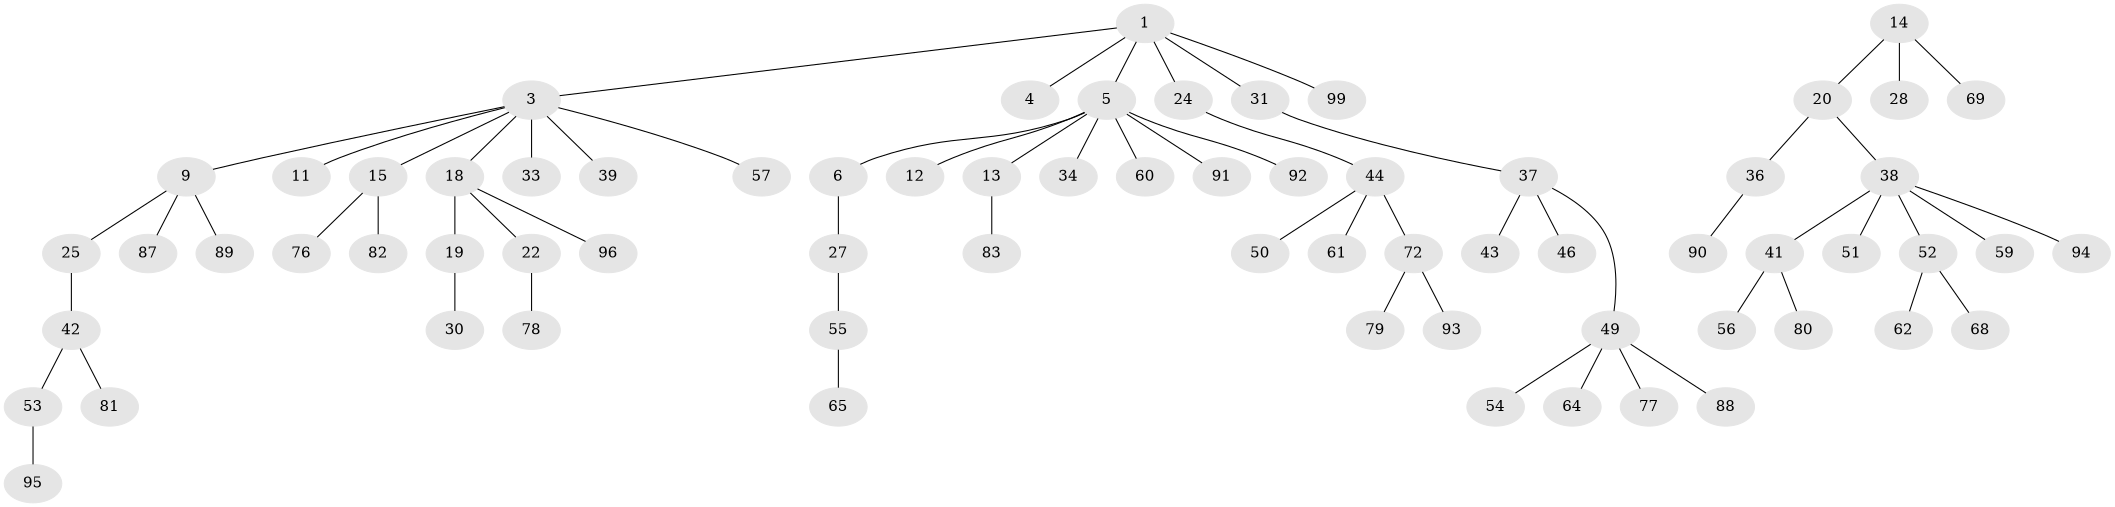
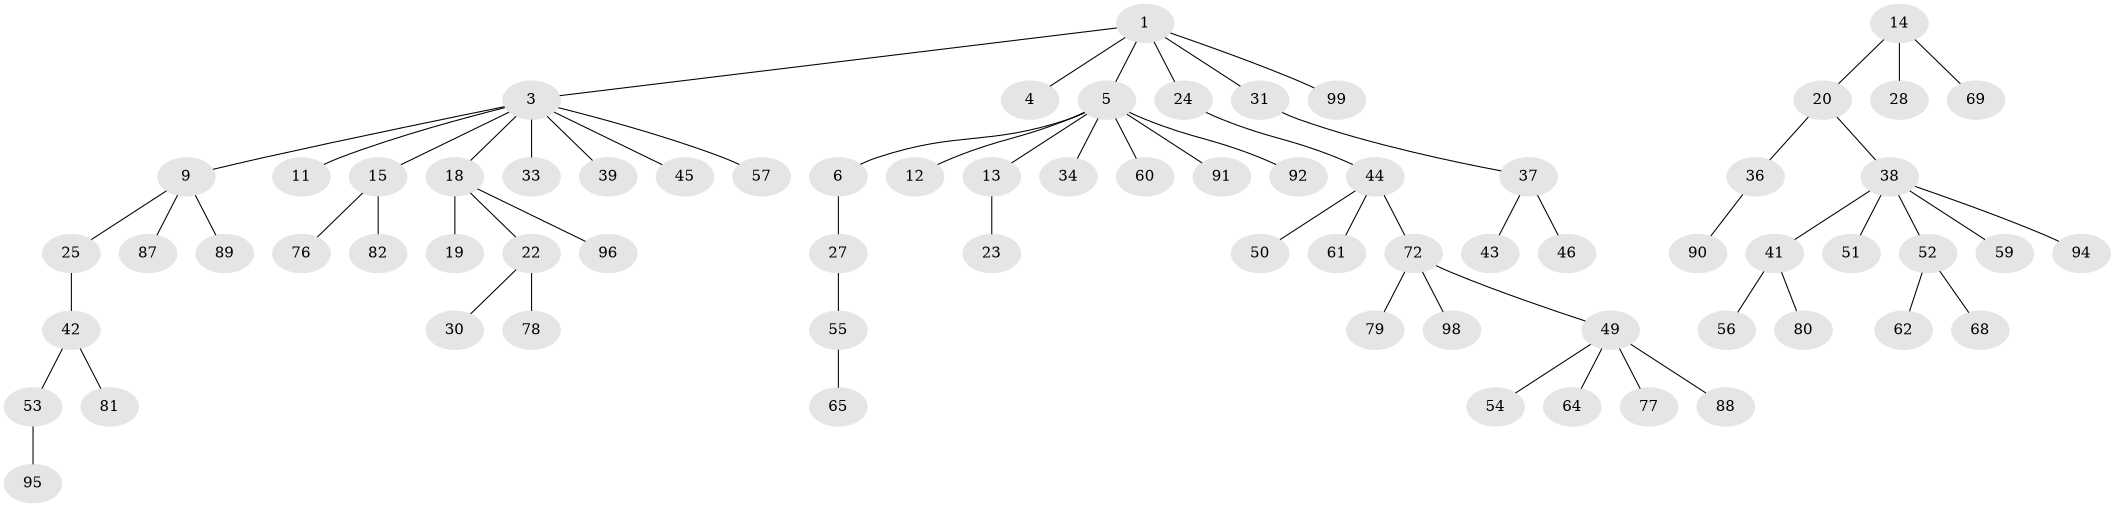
none -> (685, 177)
(1607, 238) -> (1510, 295)
(992, 254) -> (992, 254)
(455, 292) -> (493, 292)
(1452, 330) -> (1452, 330)
